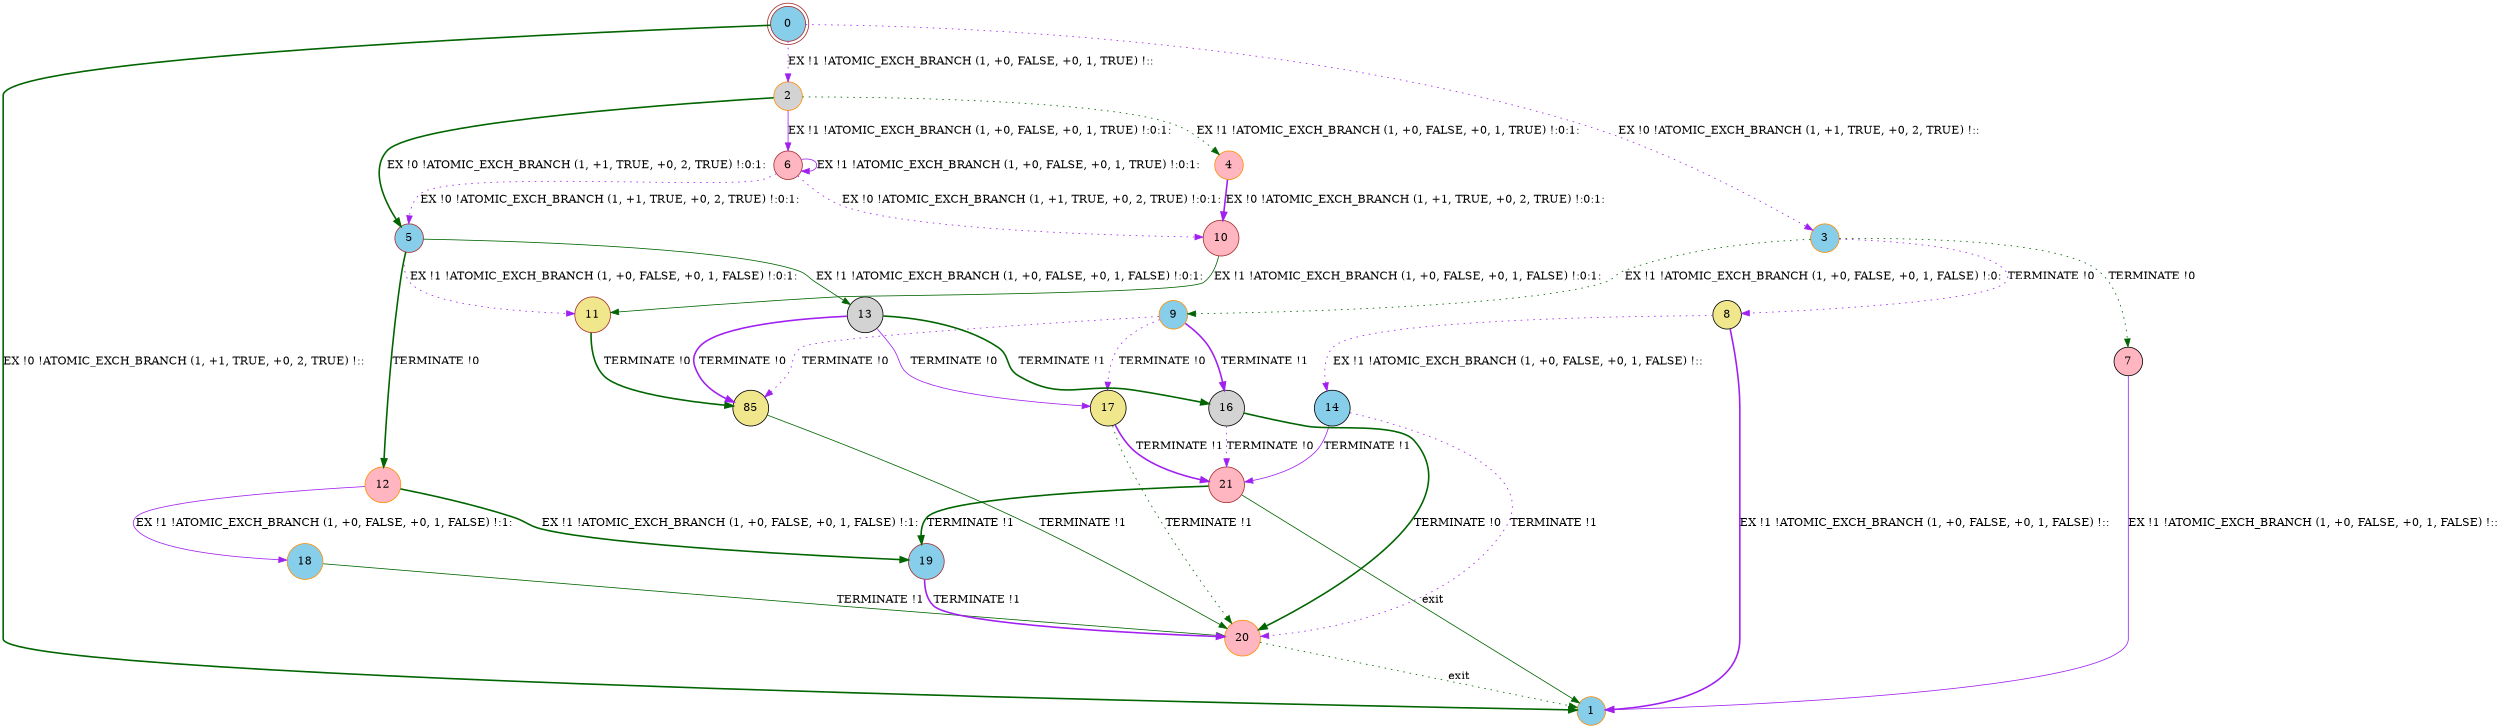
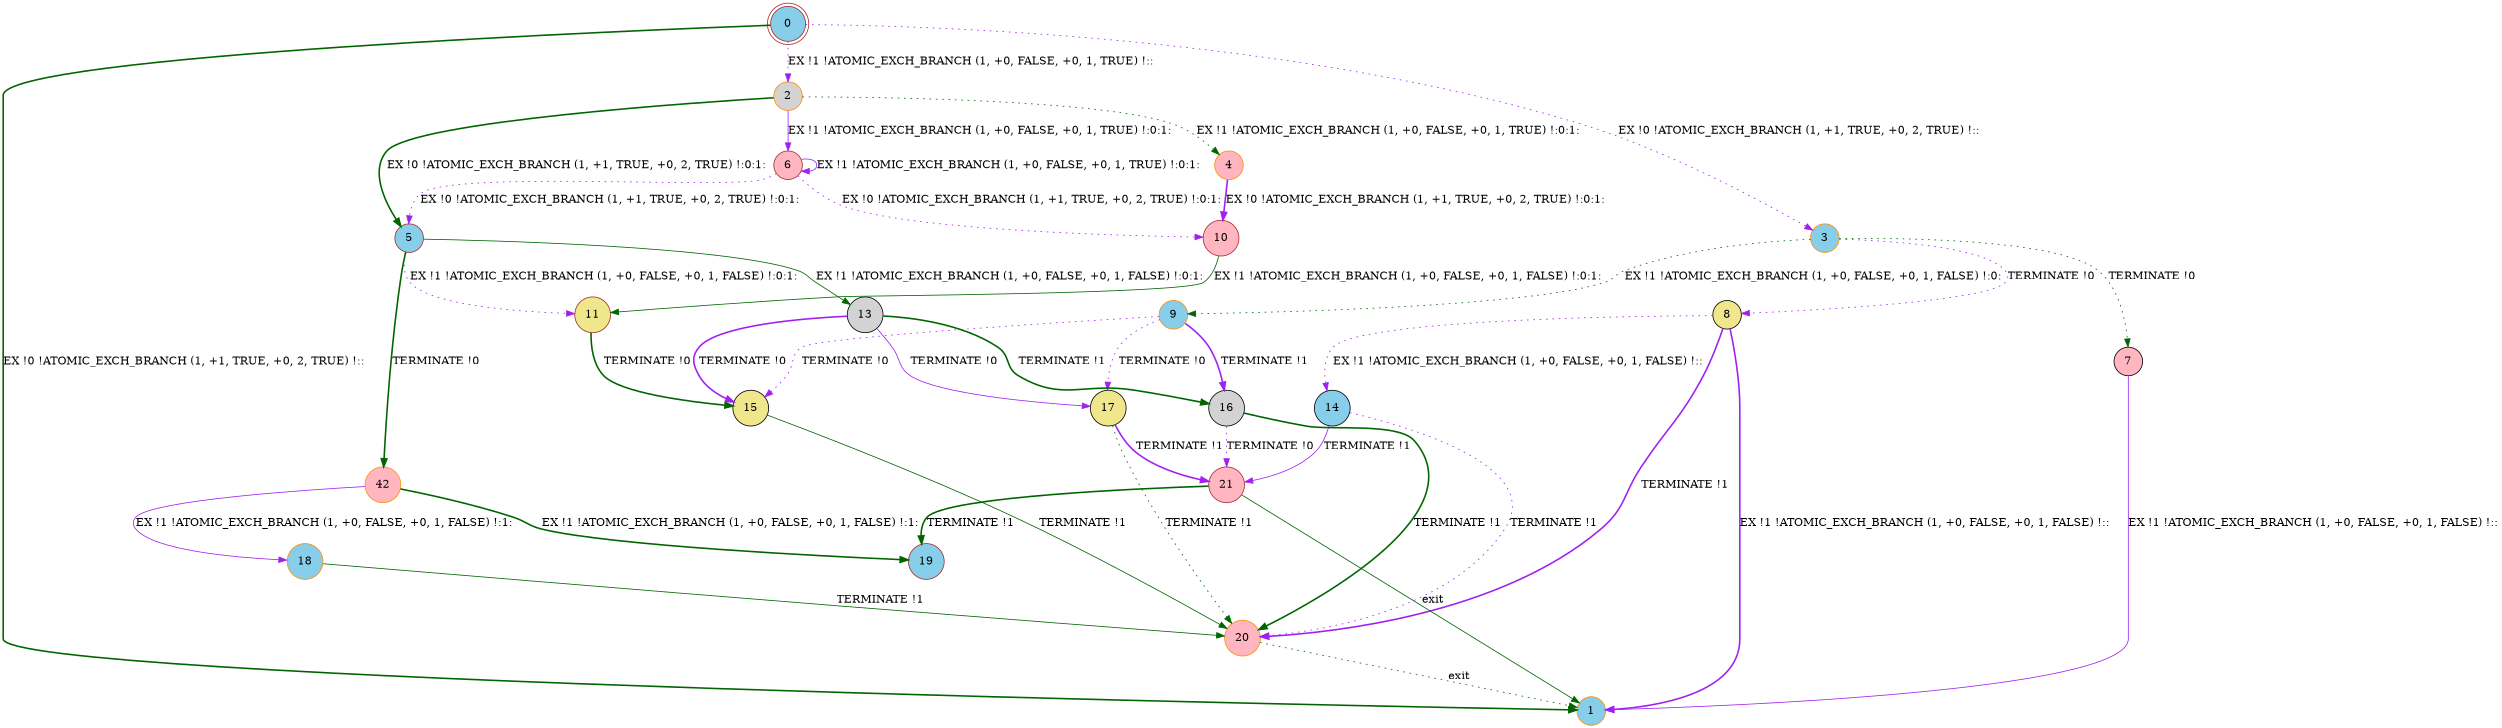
(751, 408) -> (751, 408)
(383, 485) -> (383, 485)
(1458, 523) -> (1458, 523)
(1060, 628) -> (1552, 562)
